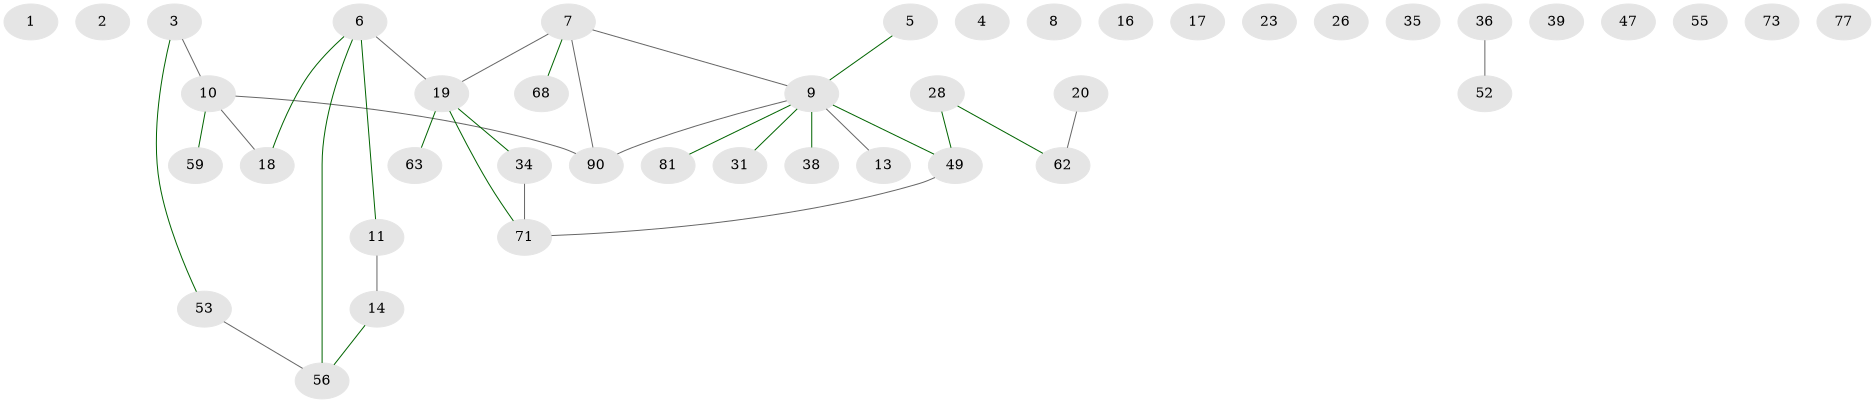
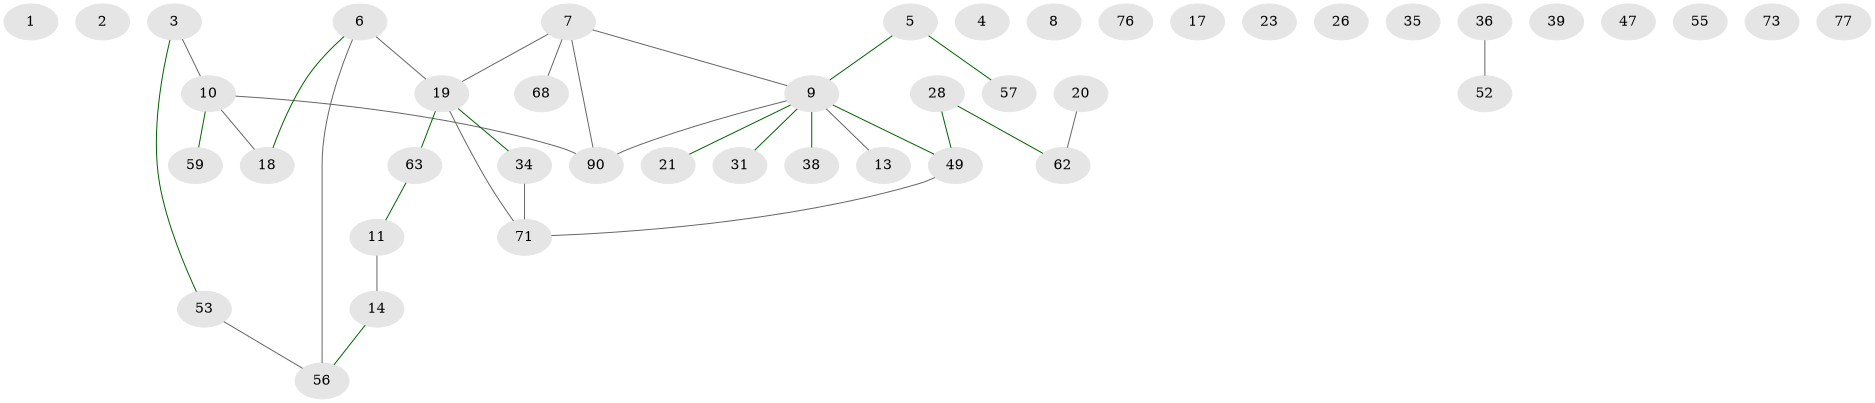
(1126, 22) -> (1126, 22)
(555, 58) -> (555, 58)
none -> (1009, 94)
(368, 130) -> (396, 201)
(668, 166) -> (668, 166)
(479, 167) -> (479, 167)
(322, 199) -> (322, 199)
